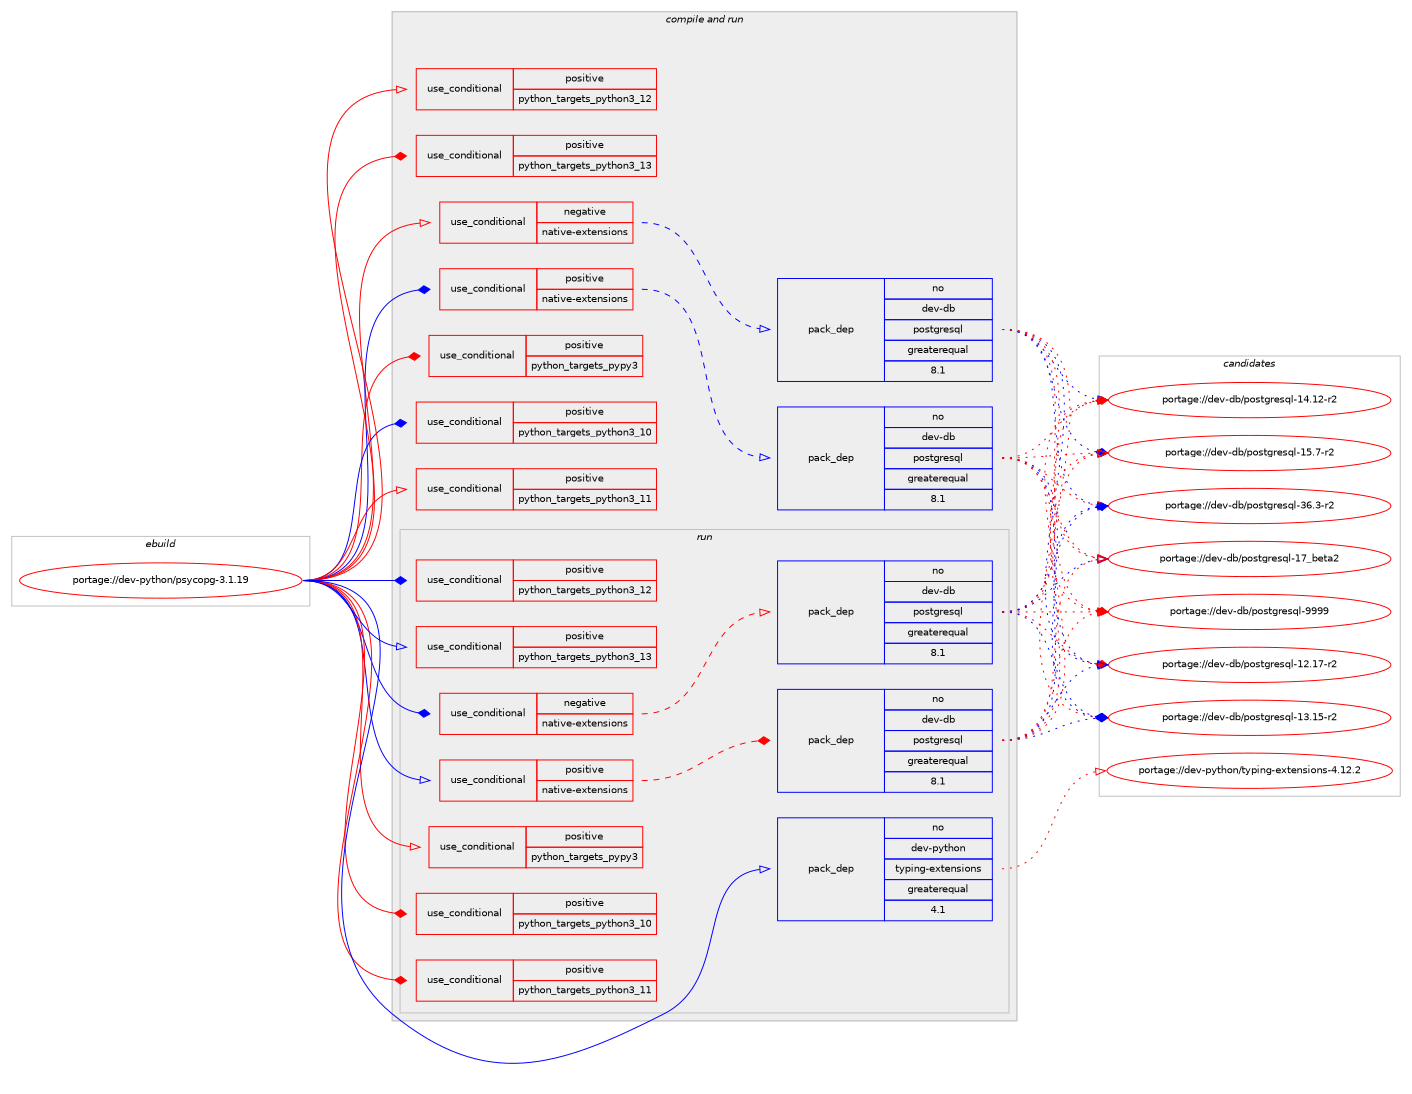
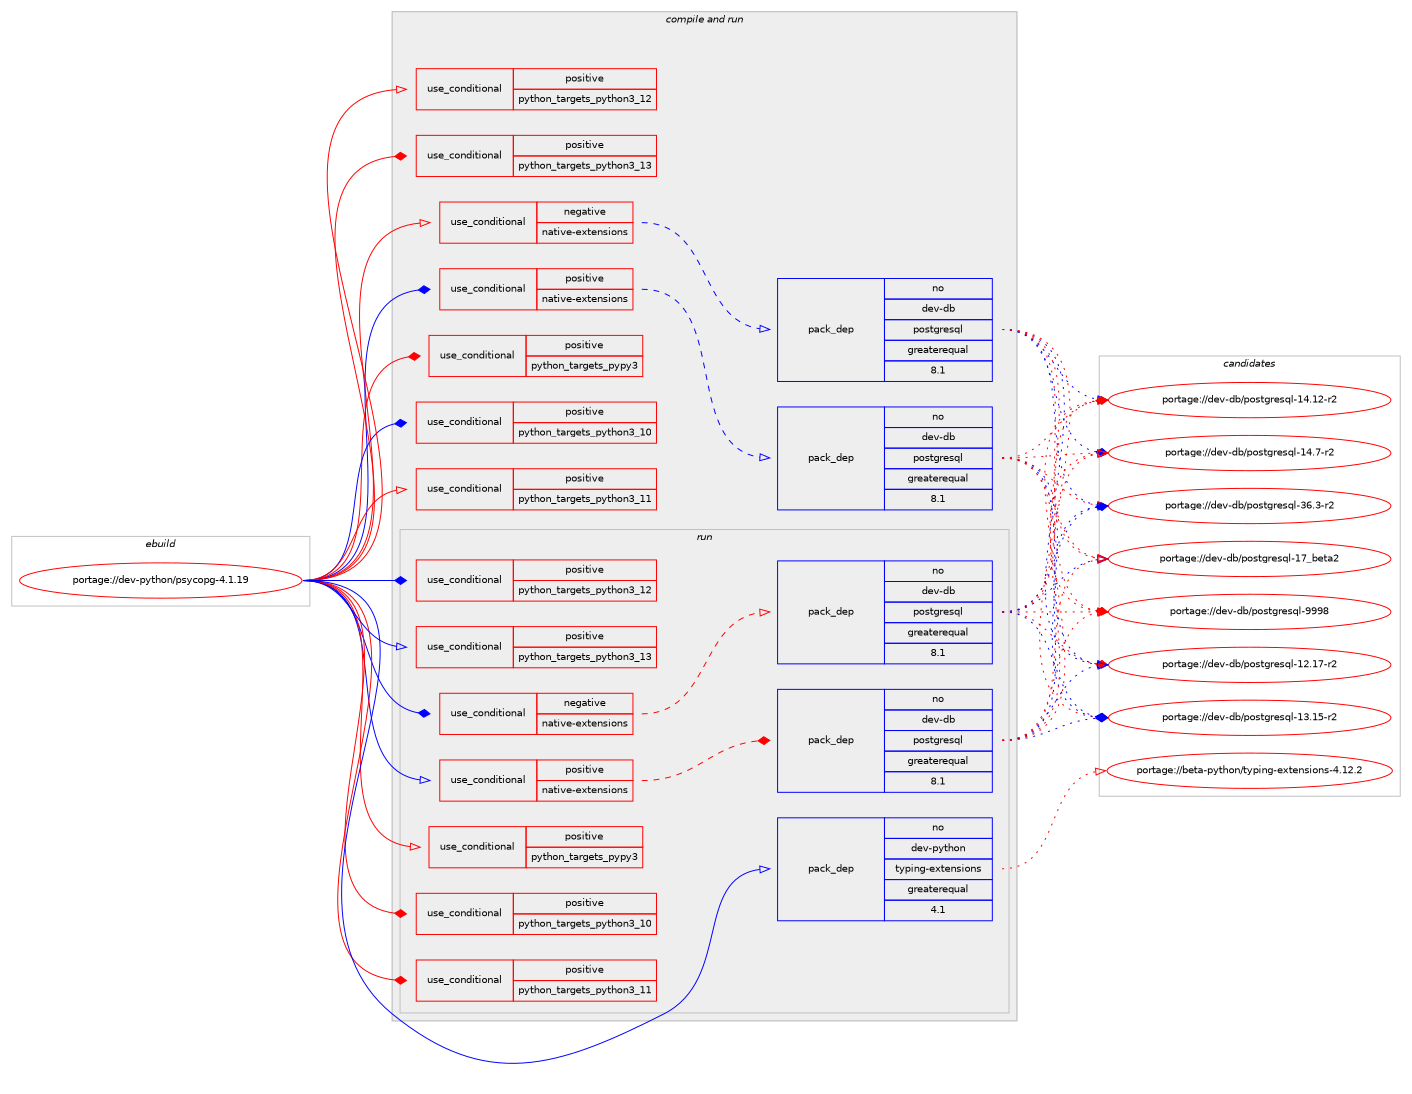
(1250, 453) -> (1250, 453)
(161, 581) -> (161, 581)
(1250, 612) -> (1250, 612)
(1250, 771) -> (1250, 771)
